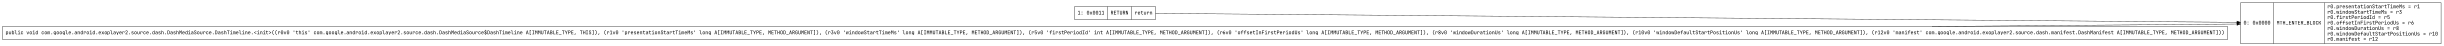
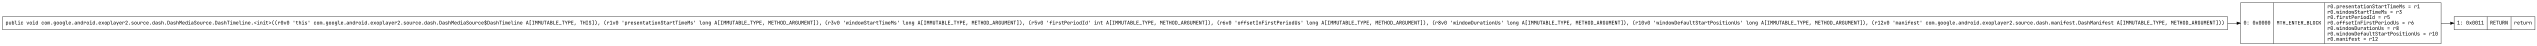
(1696, 18) -> (2446, 23)
